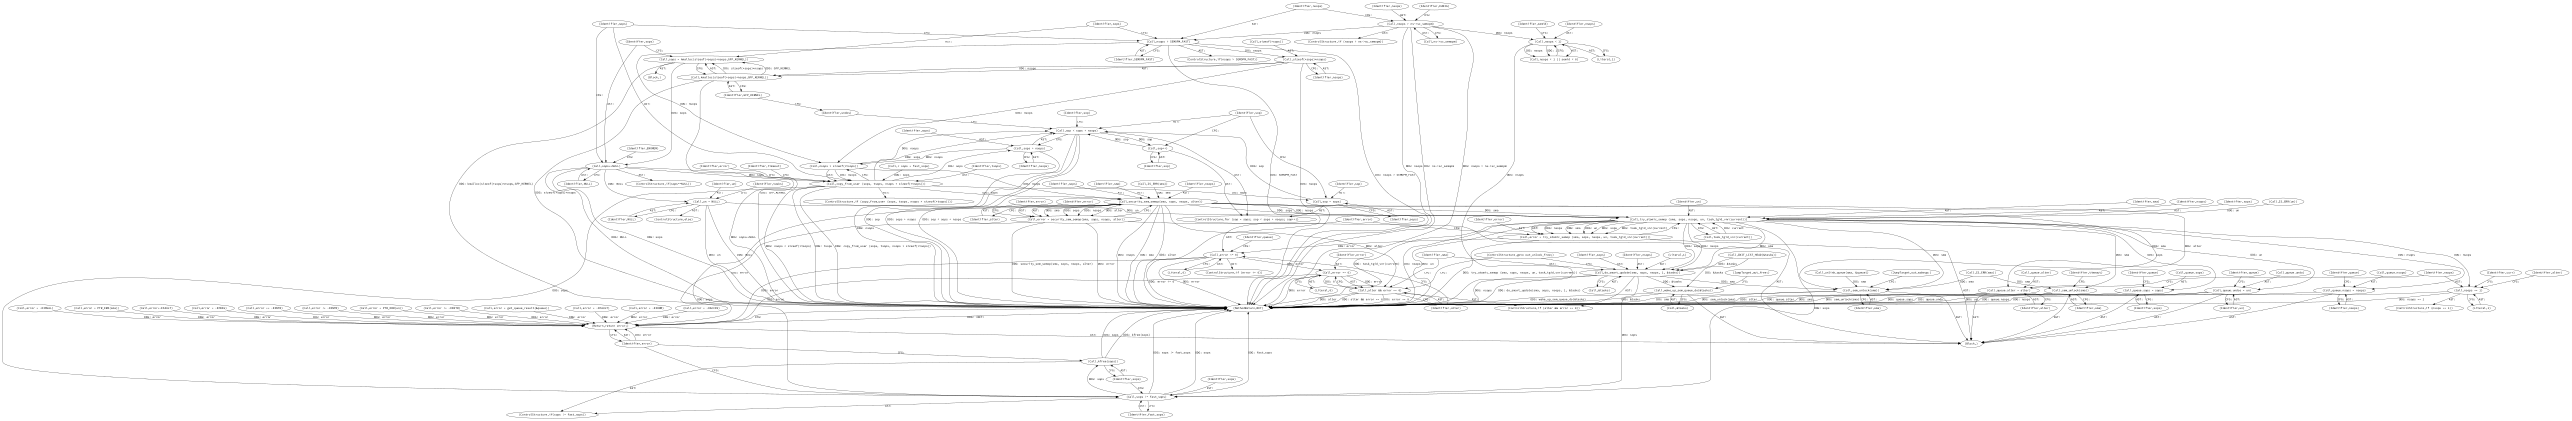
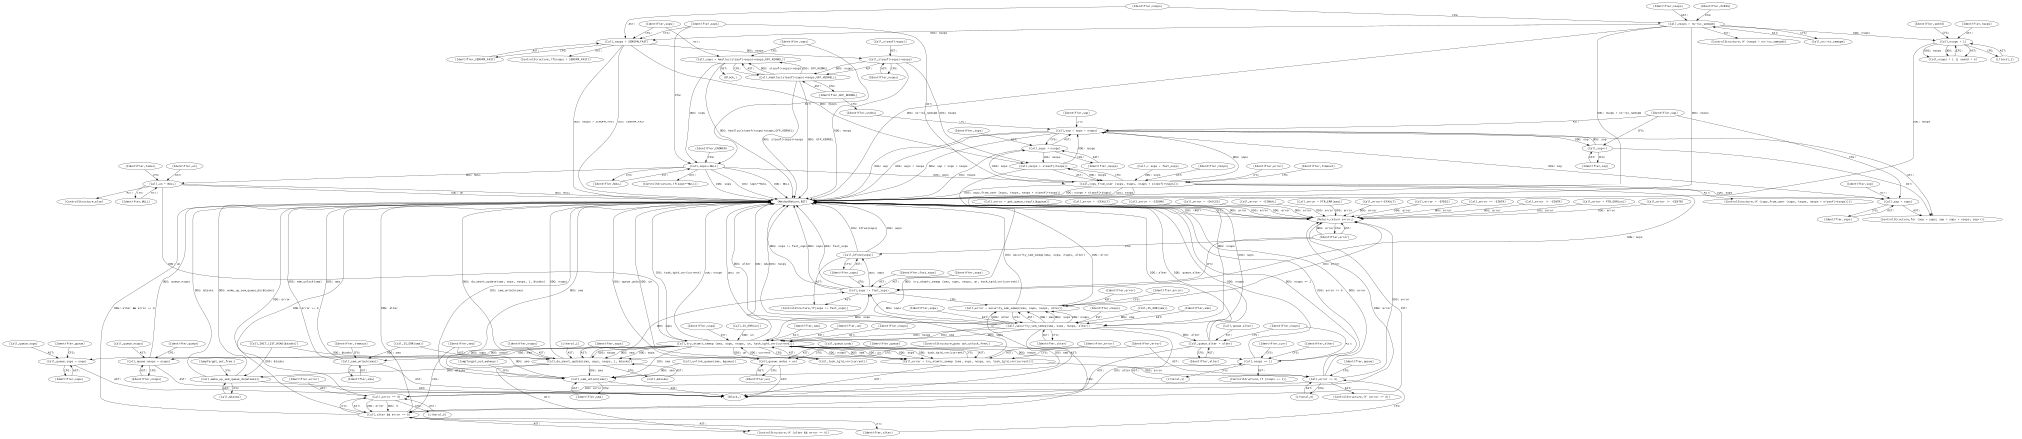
(1887, 298) -> none
(1149, 405) -> (937, 299)
